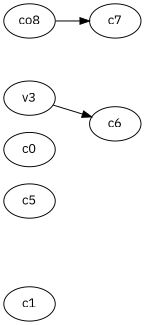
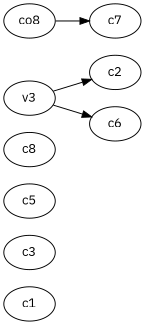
none -> (115, 72)
(30, 150) -> (30, 150)
none -> (30, 252)
